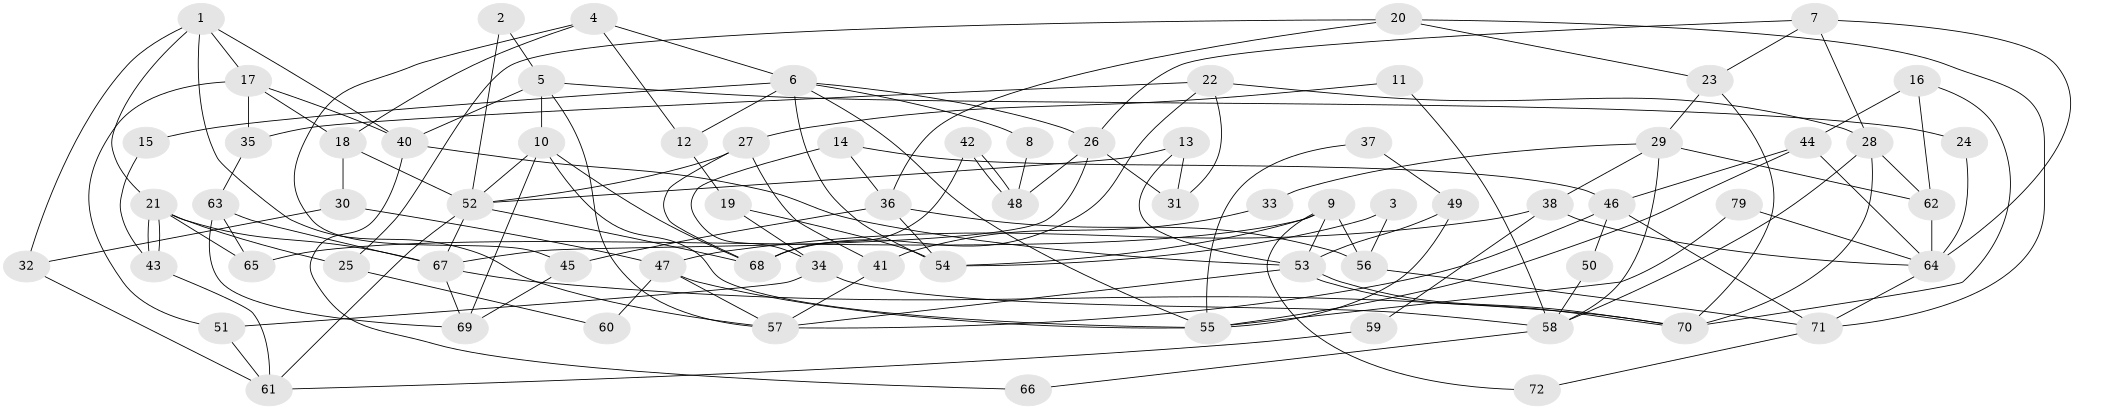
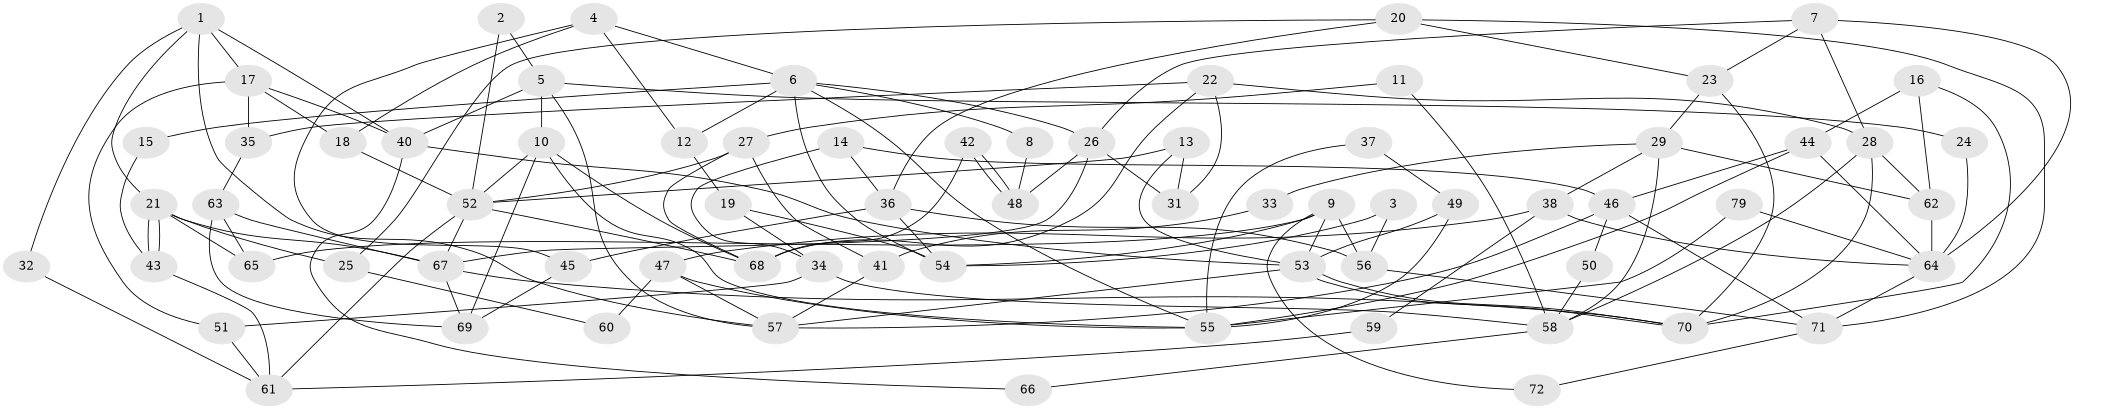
(343, 205) -> none
